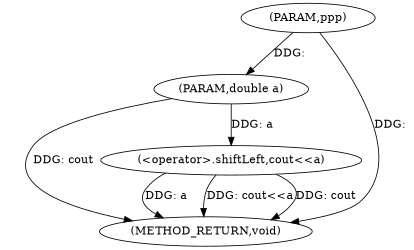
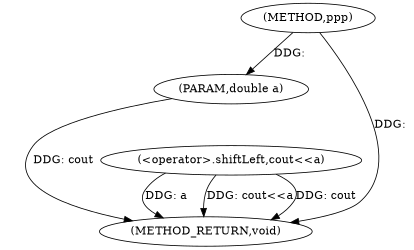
(308, 18) -> (308, 18)
(231, 121) -> none
